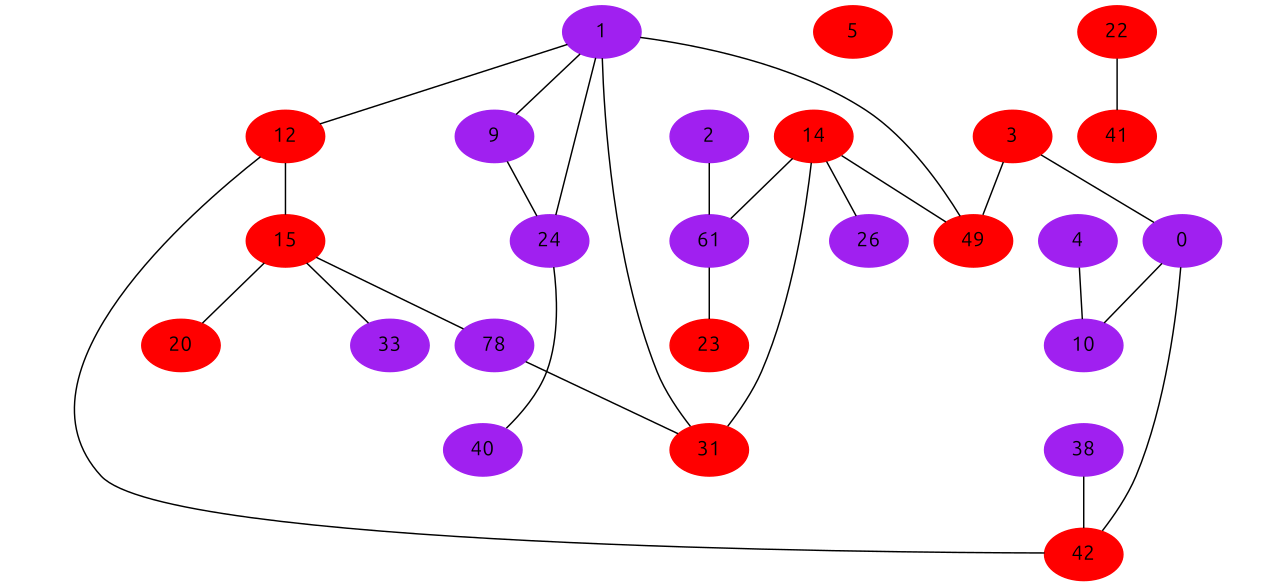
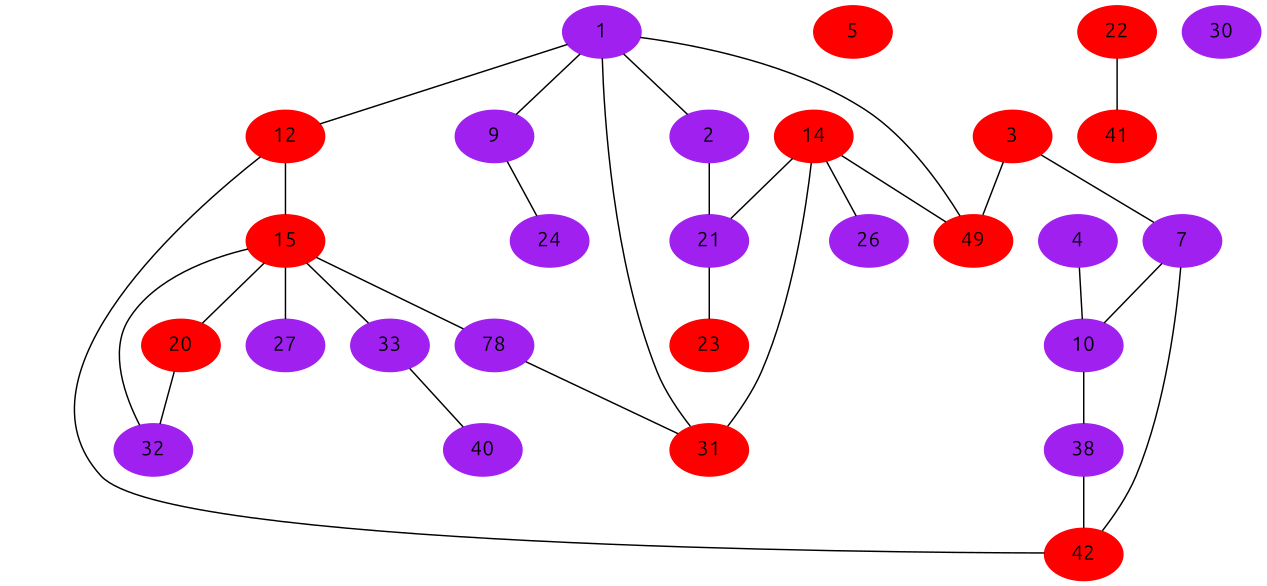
none -> (1222, 32)
(576, 136) -> (656, 84)
(709, 241) -> (709, 241)
(1182, 241) -> (1182, 241)
none -> (285, 345)
(552, 354) -> (436, 398)
none -> (1084, 398)
none -> (153, 450)
